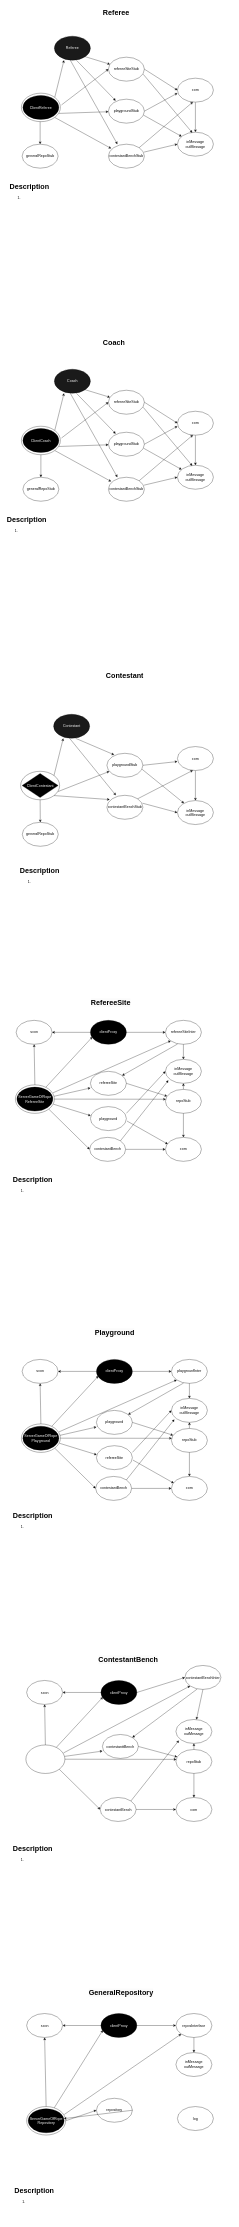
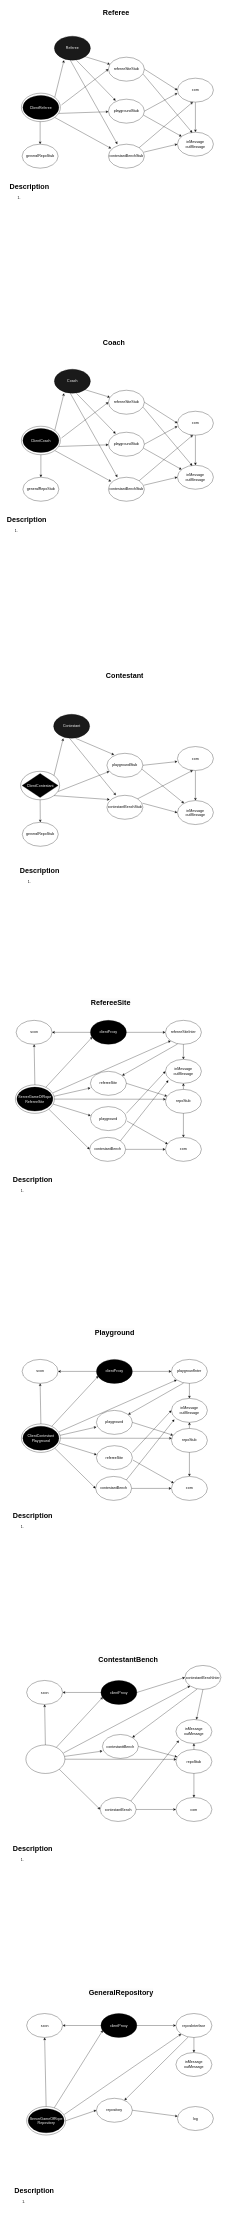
(41, 1438) -> (41, 1438)
none -> (126, 2098)
(66, 2118) -> (174, 2115)
